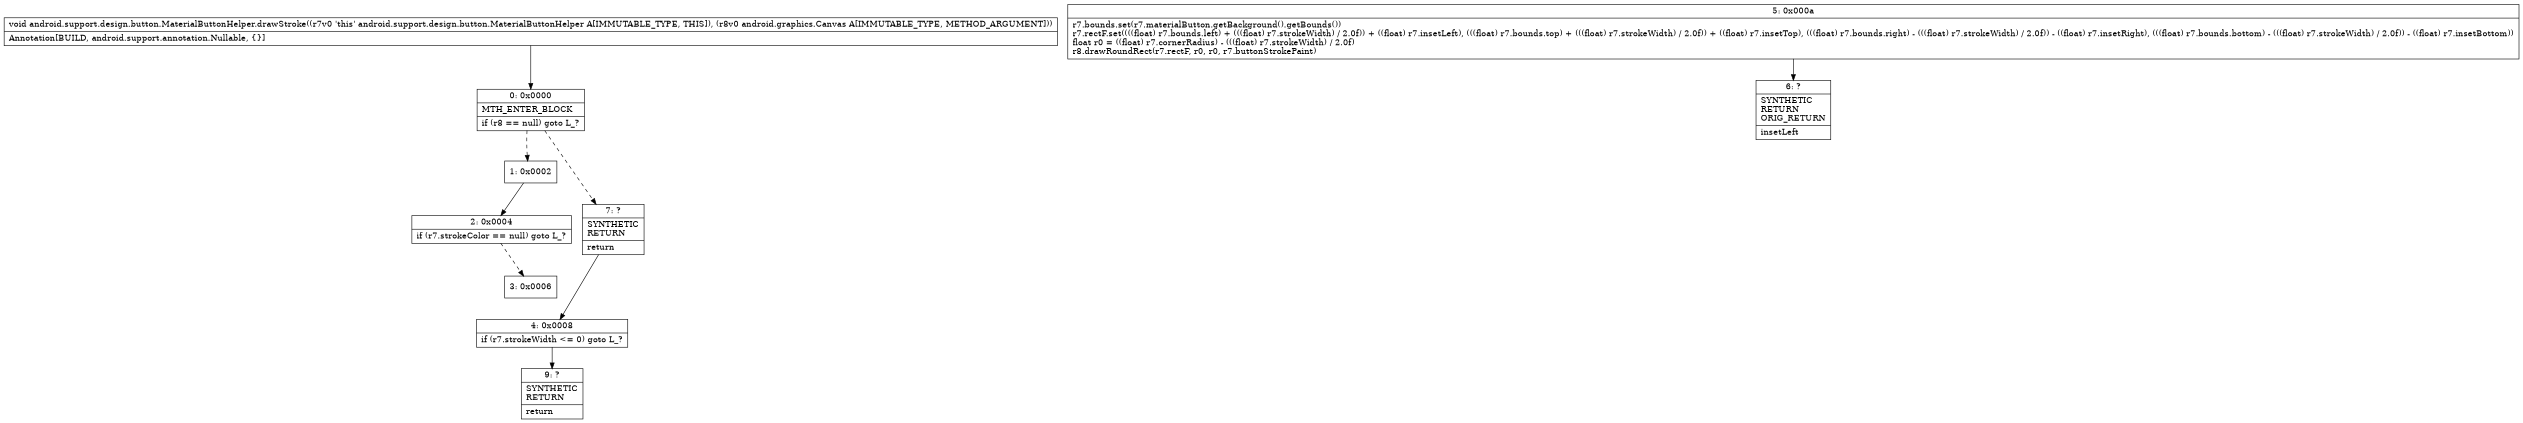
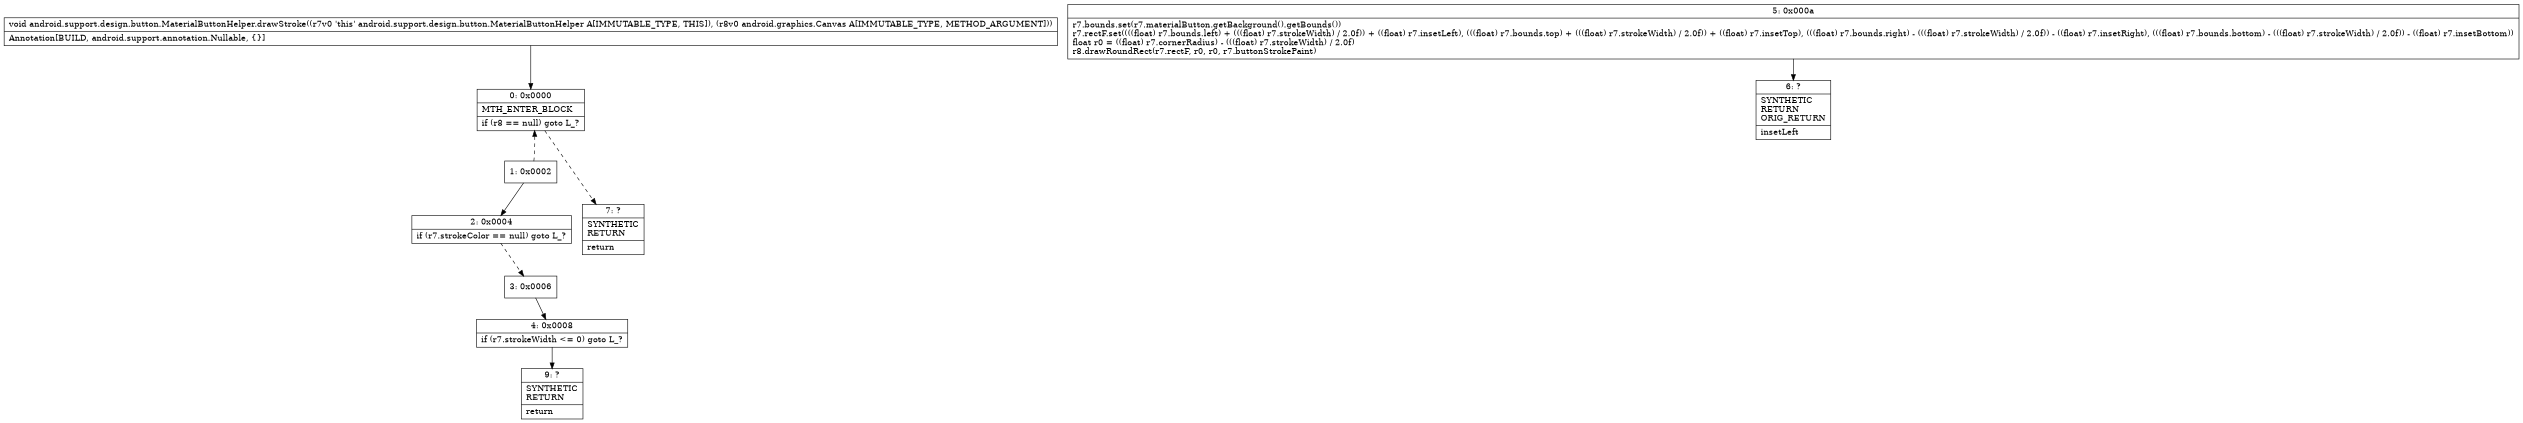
(527, 143) -> (535, 149)
(581, 285) -> (539, 306)
